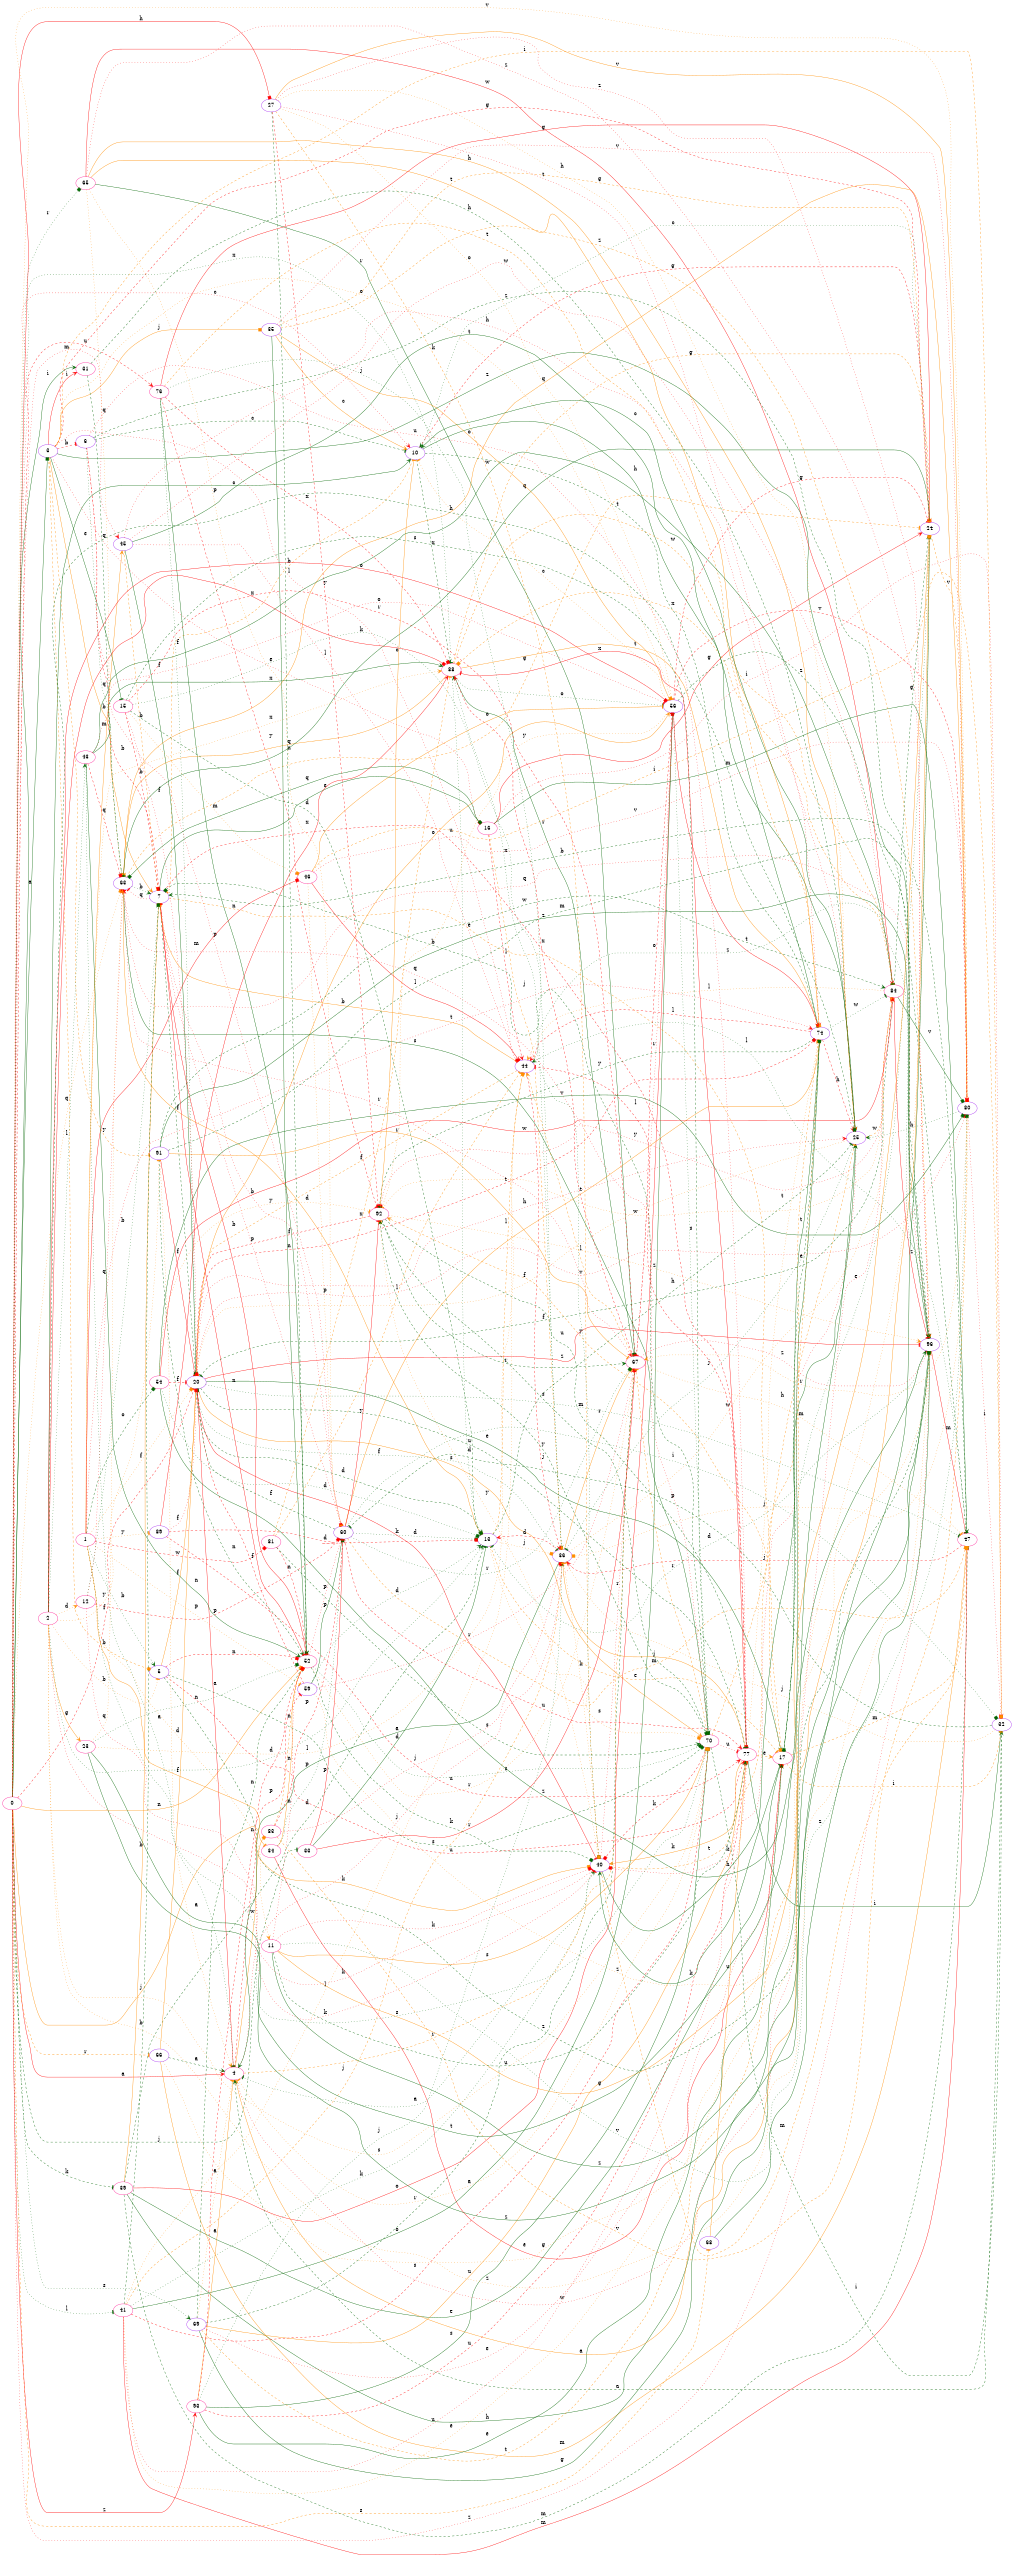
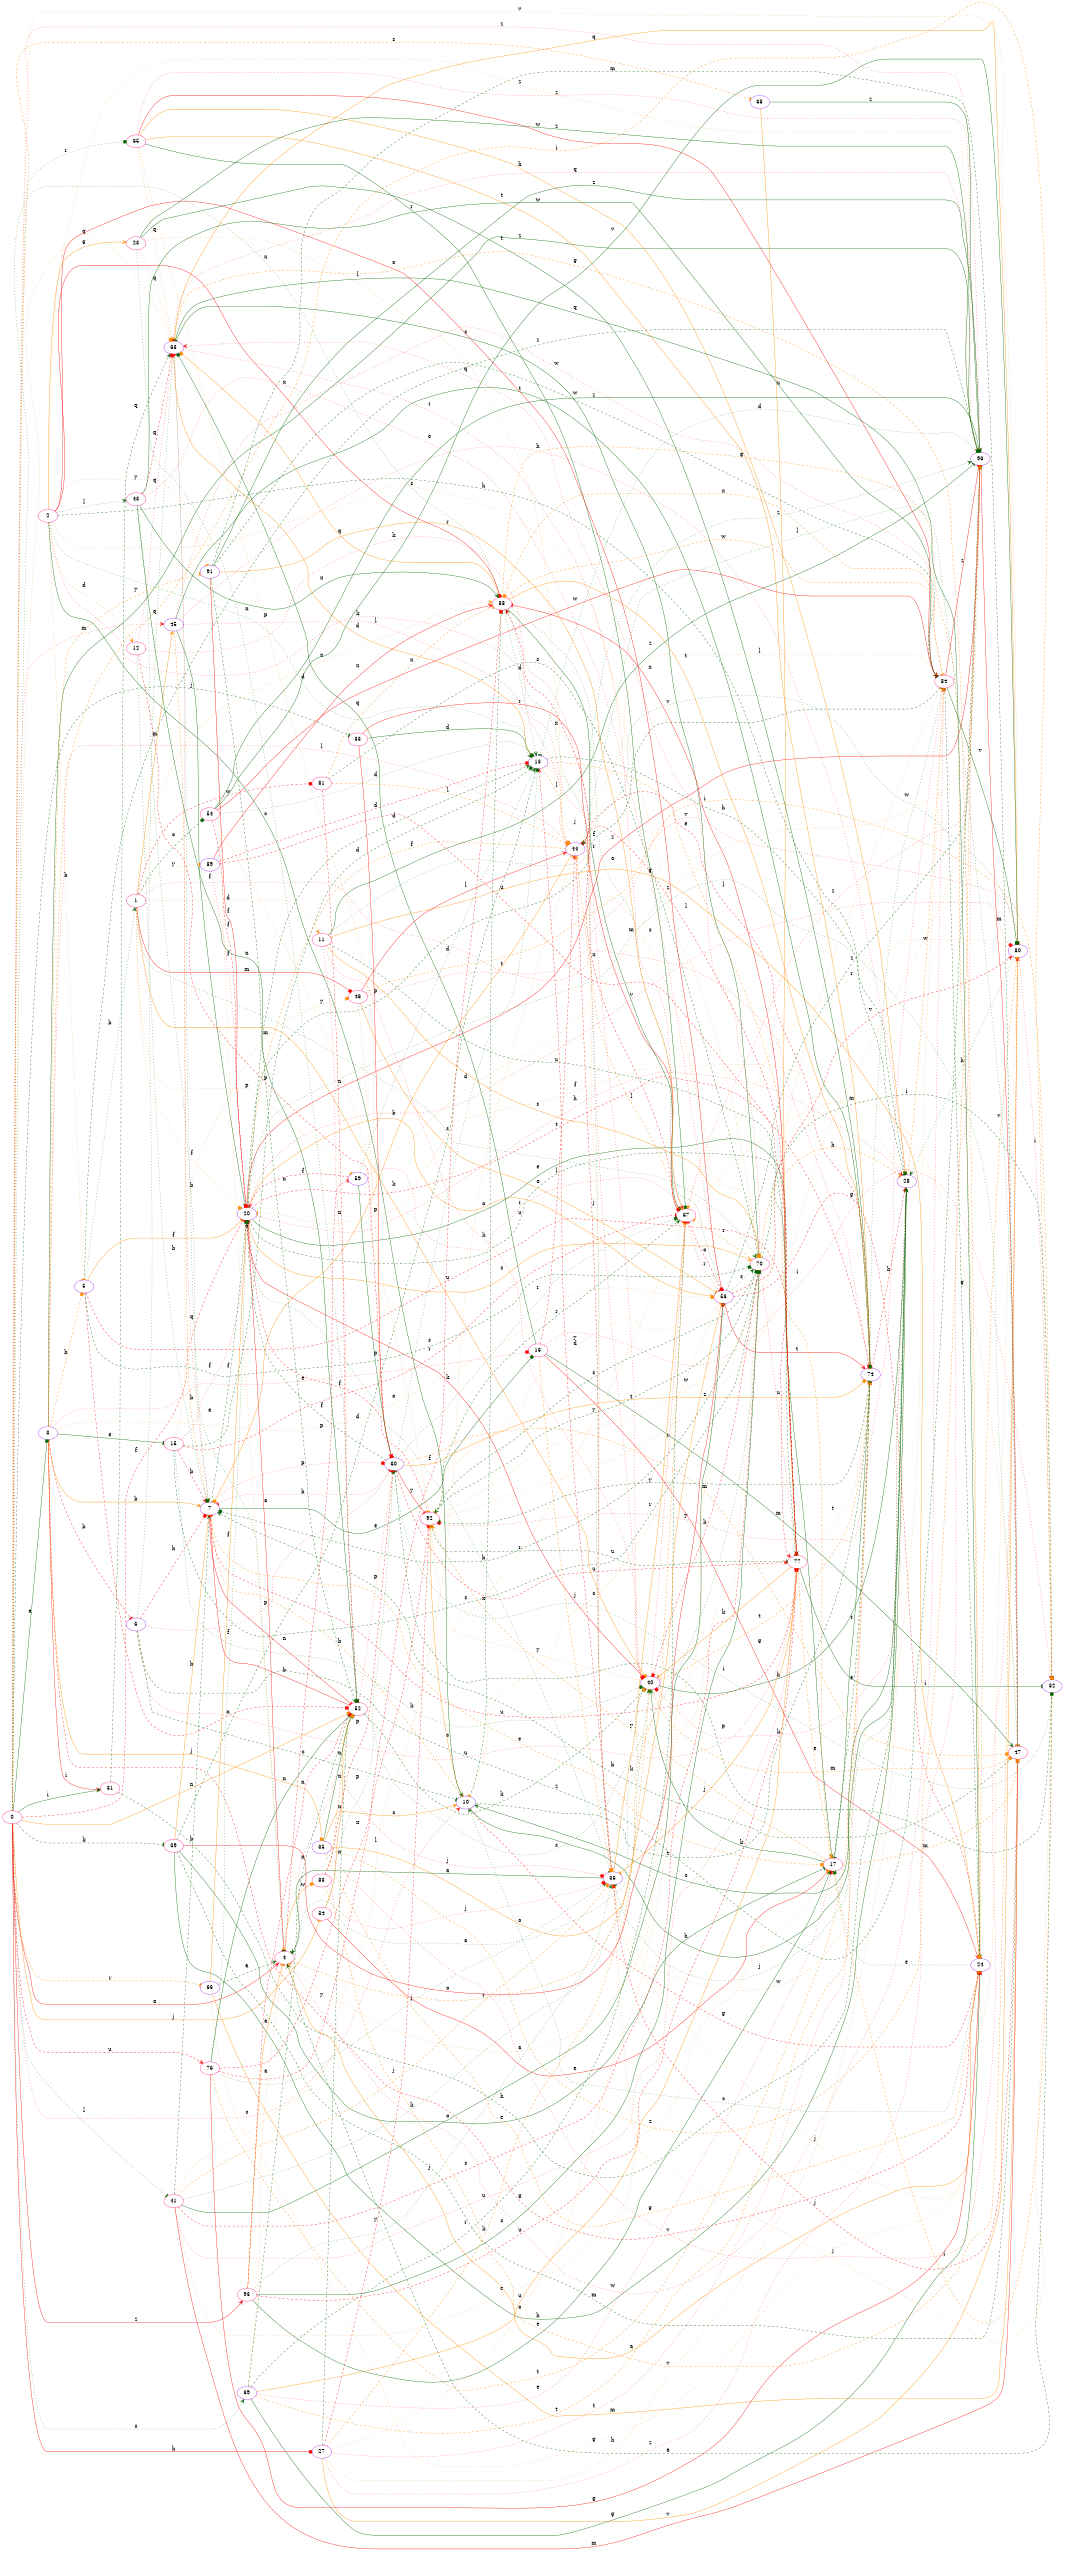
(856, 1138) -> (907, 1181)
(118, 1606) -> (110, 1096)
